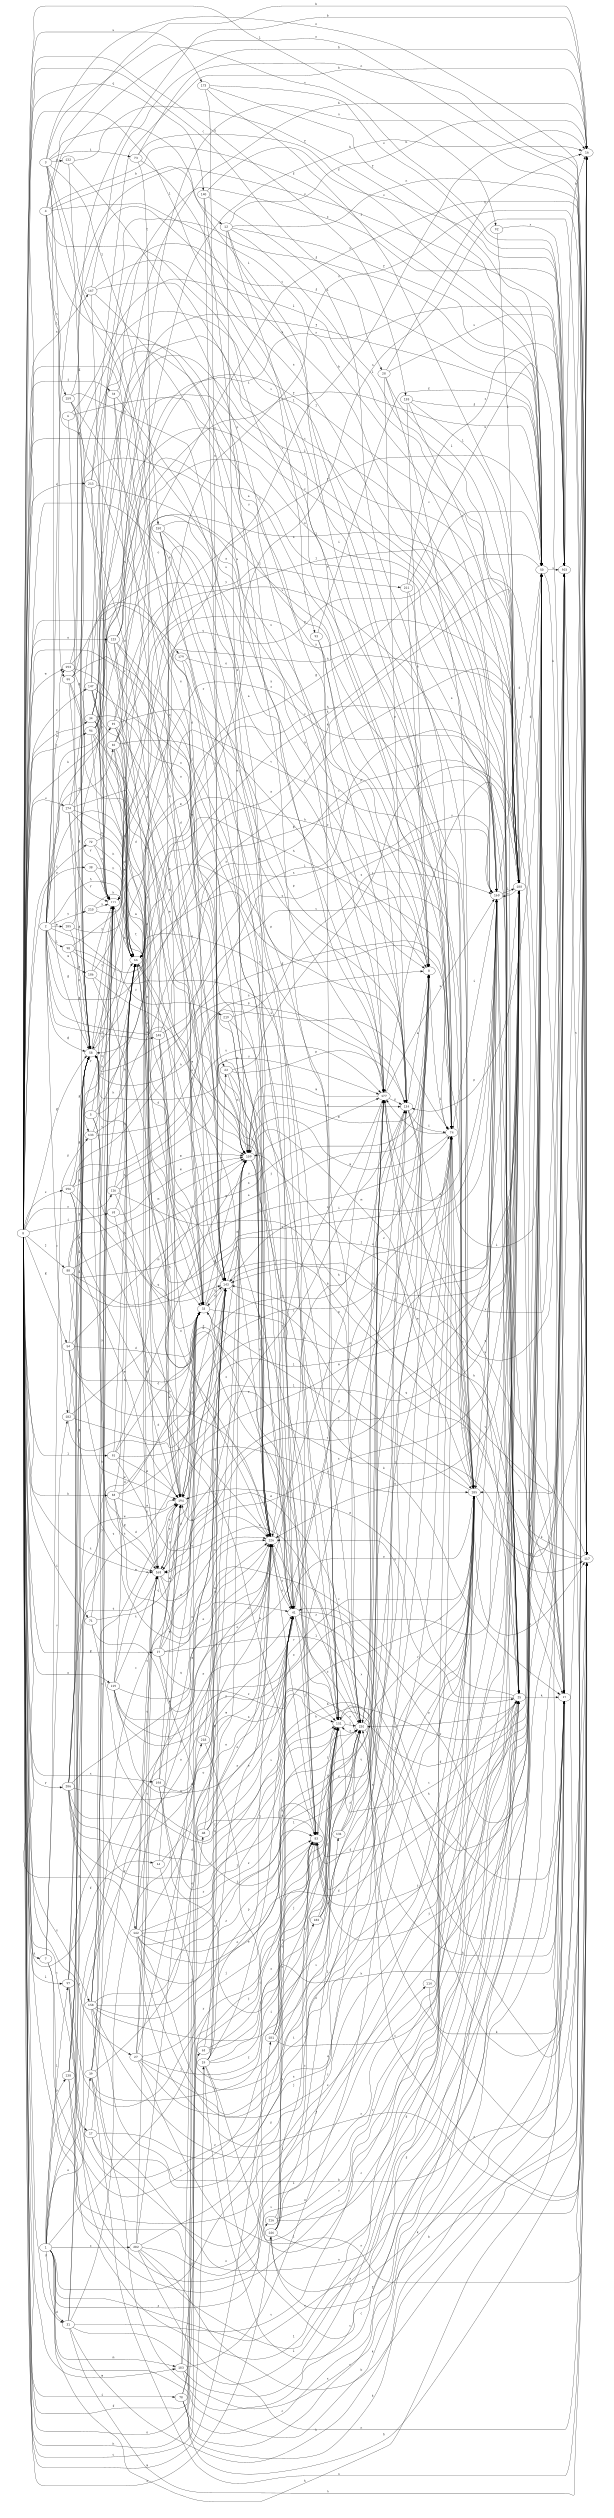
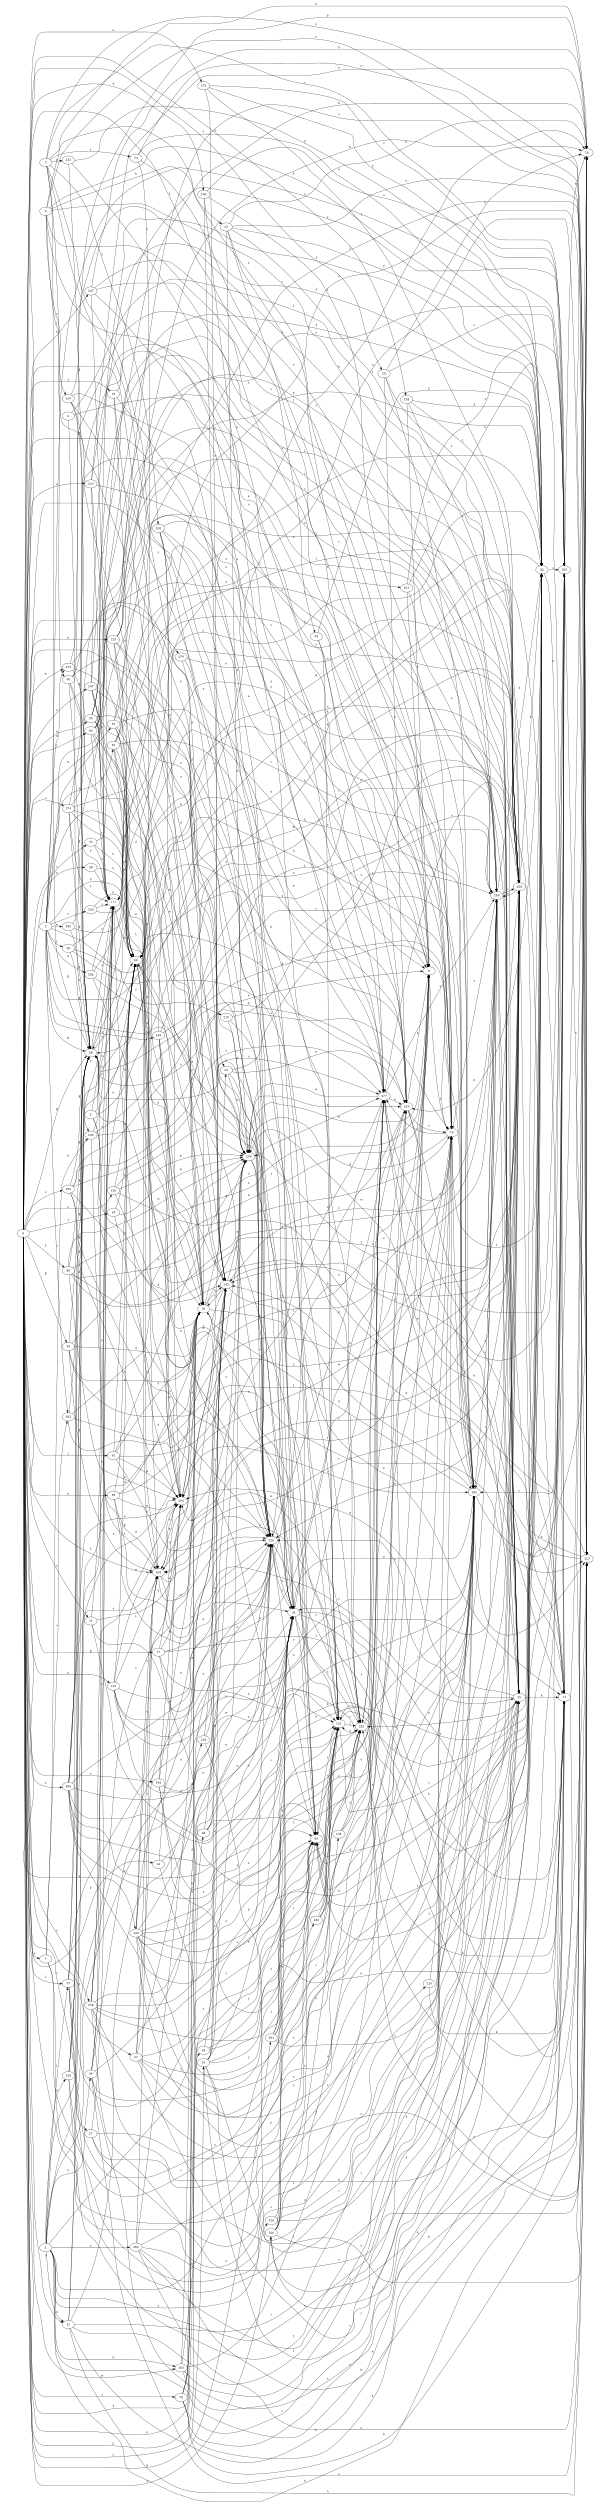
(497, 229) -> none
(189, 1508) -> (192, 1935)
